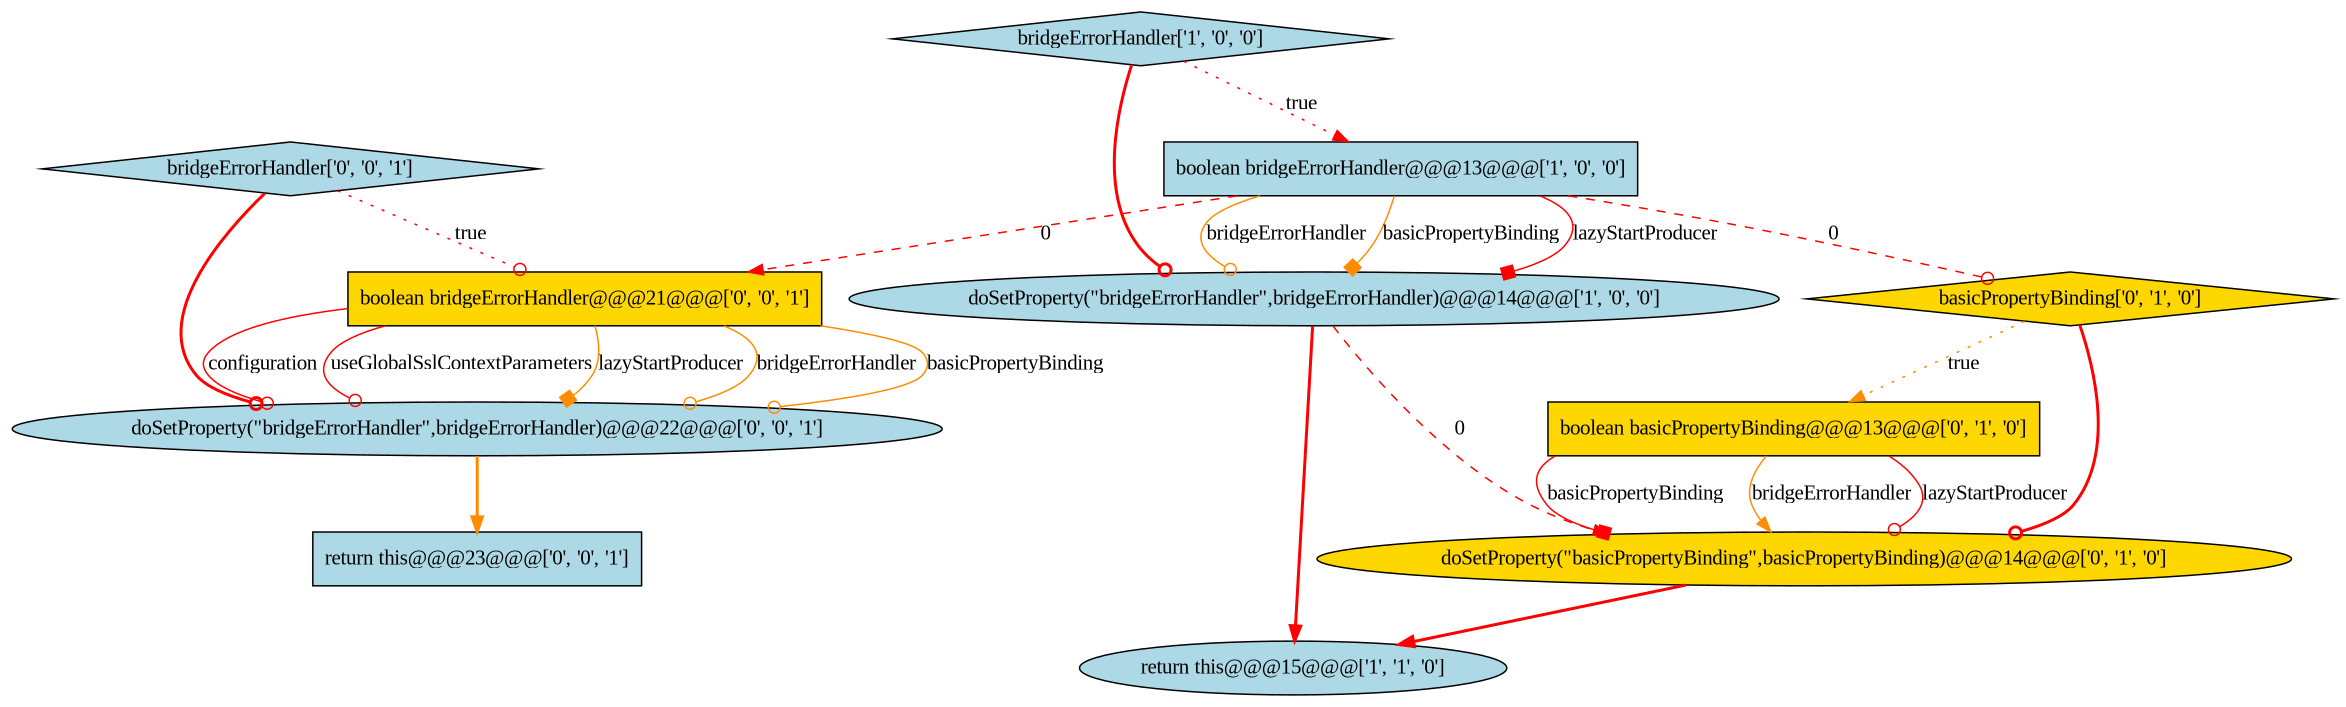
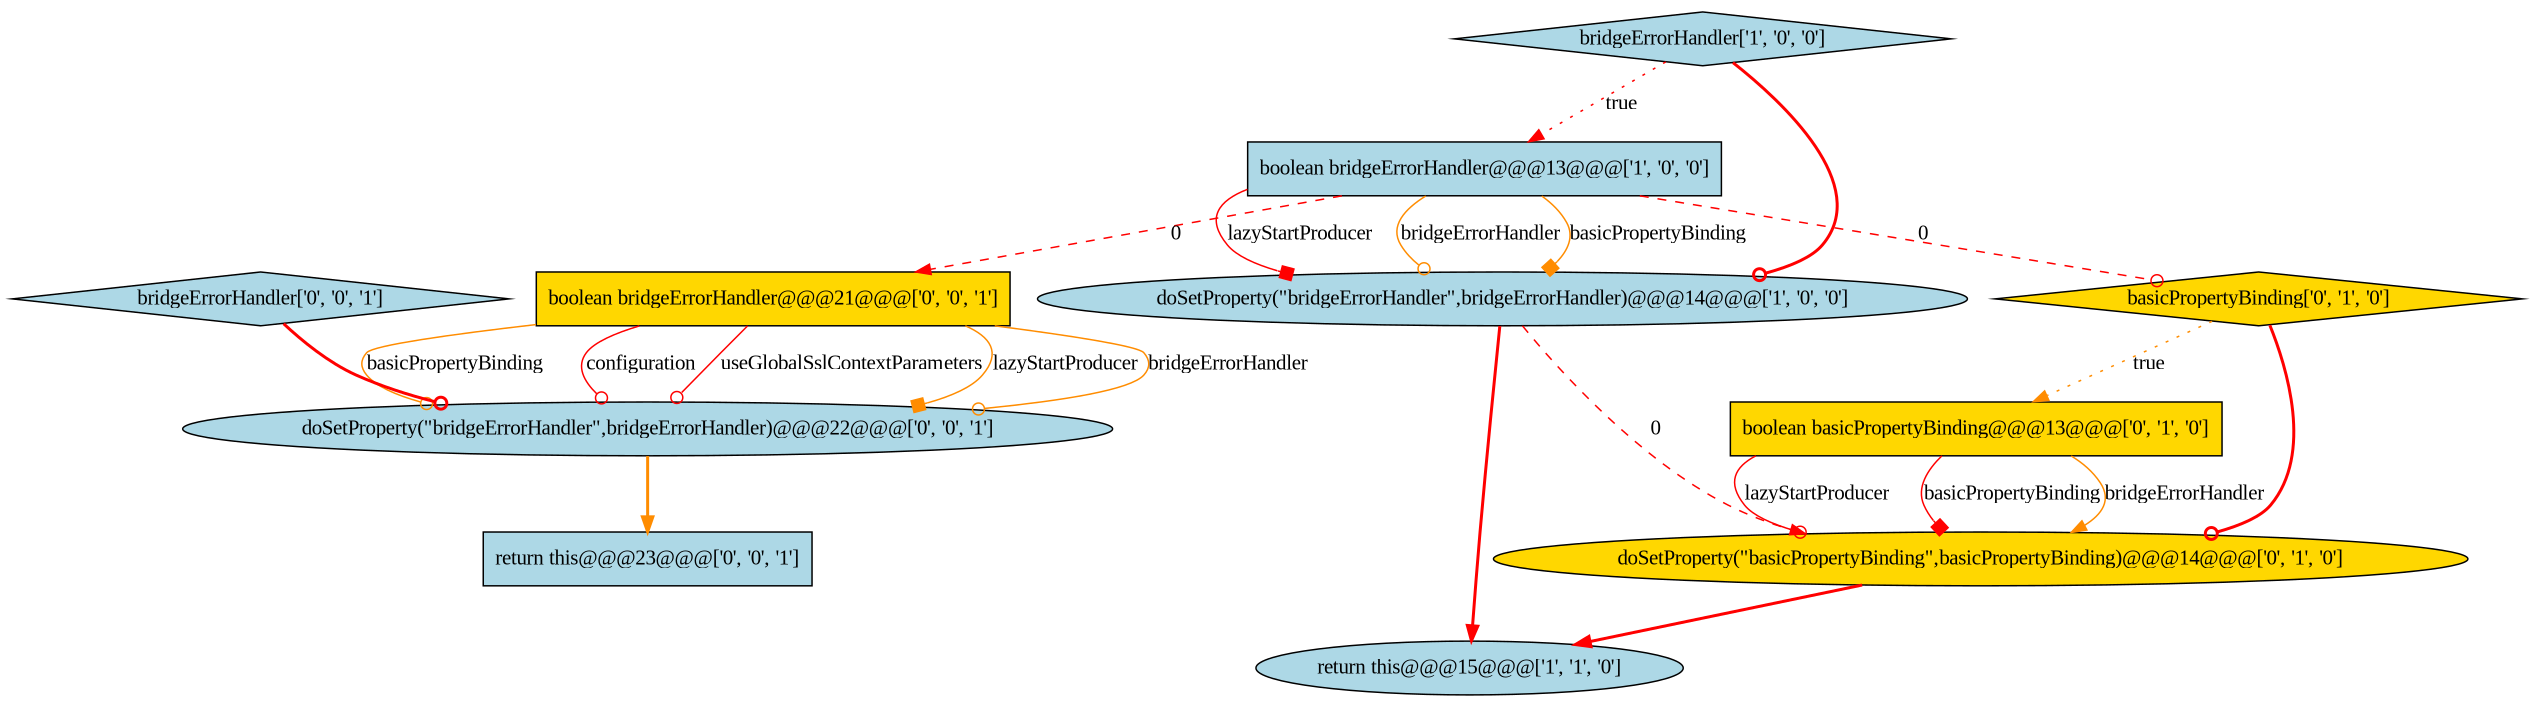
(426, 229) -> none
